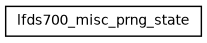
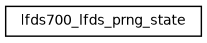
(104, 21) -> (104, 21)
